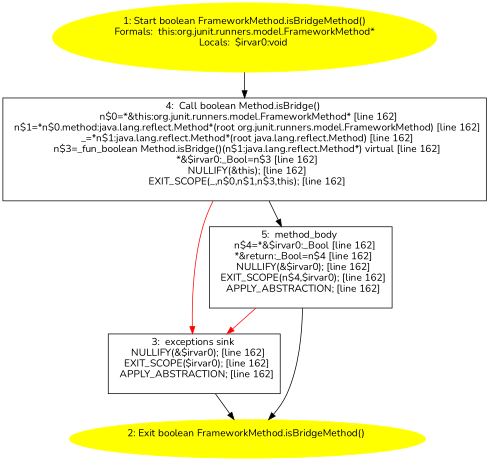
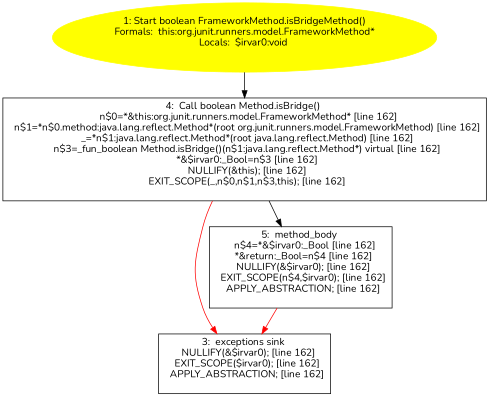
(247, 439) -> none
